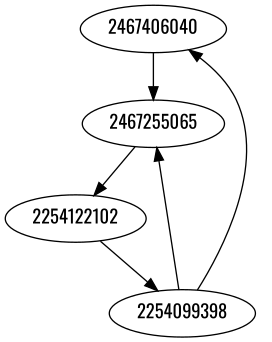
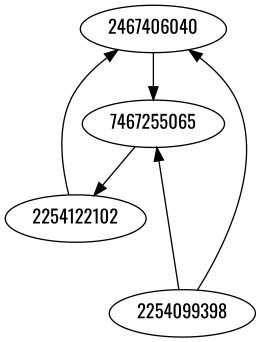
(153, 124) -> (153, 124)
(124, 262) -> (64, 119)
